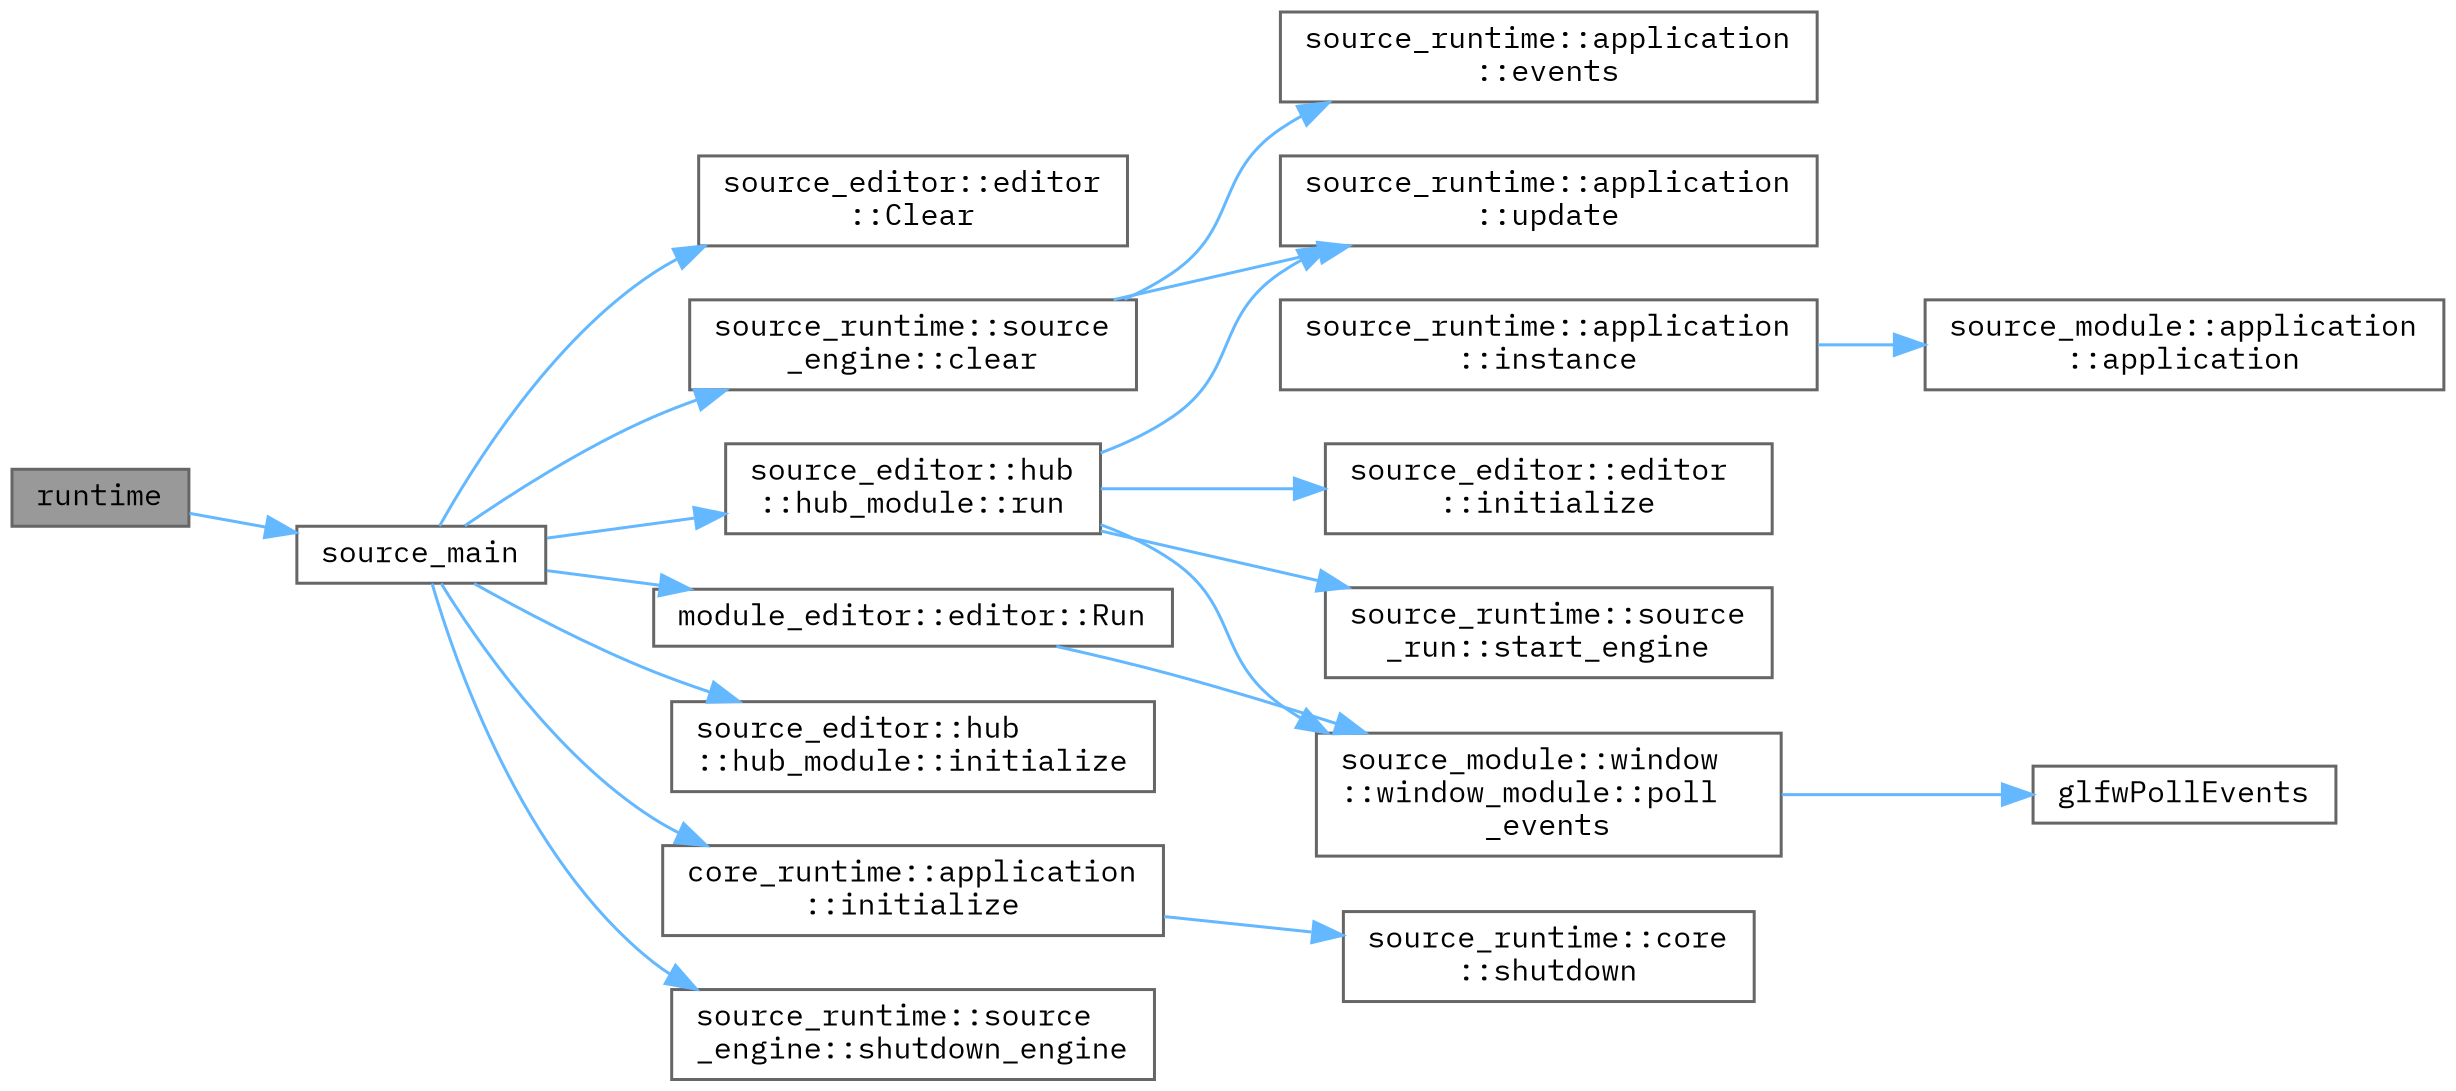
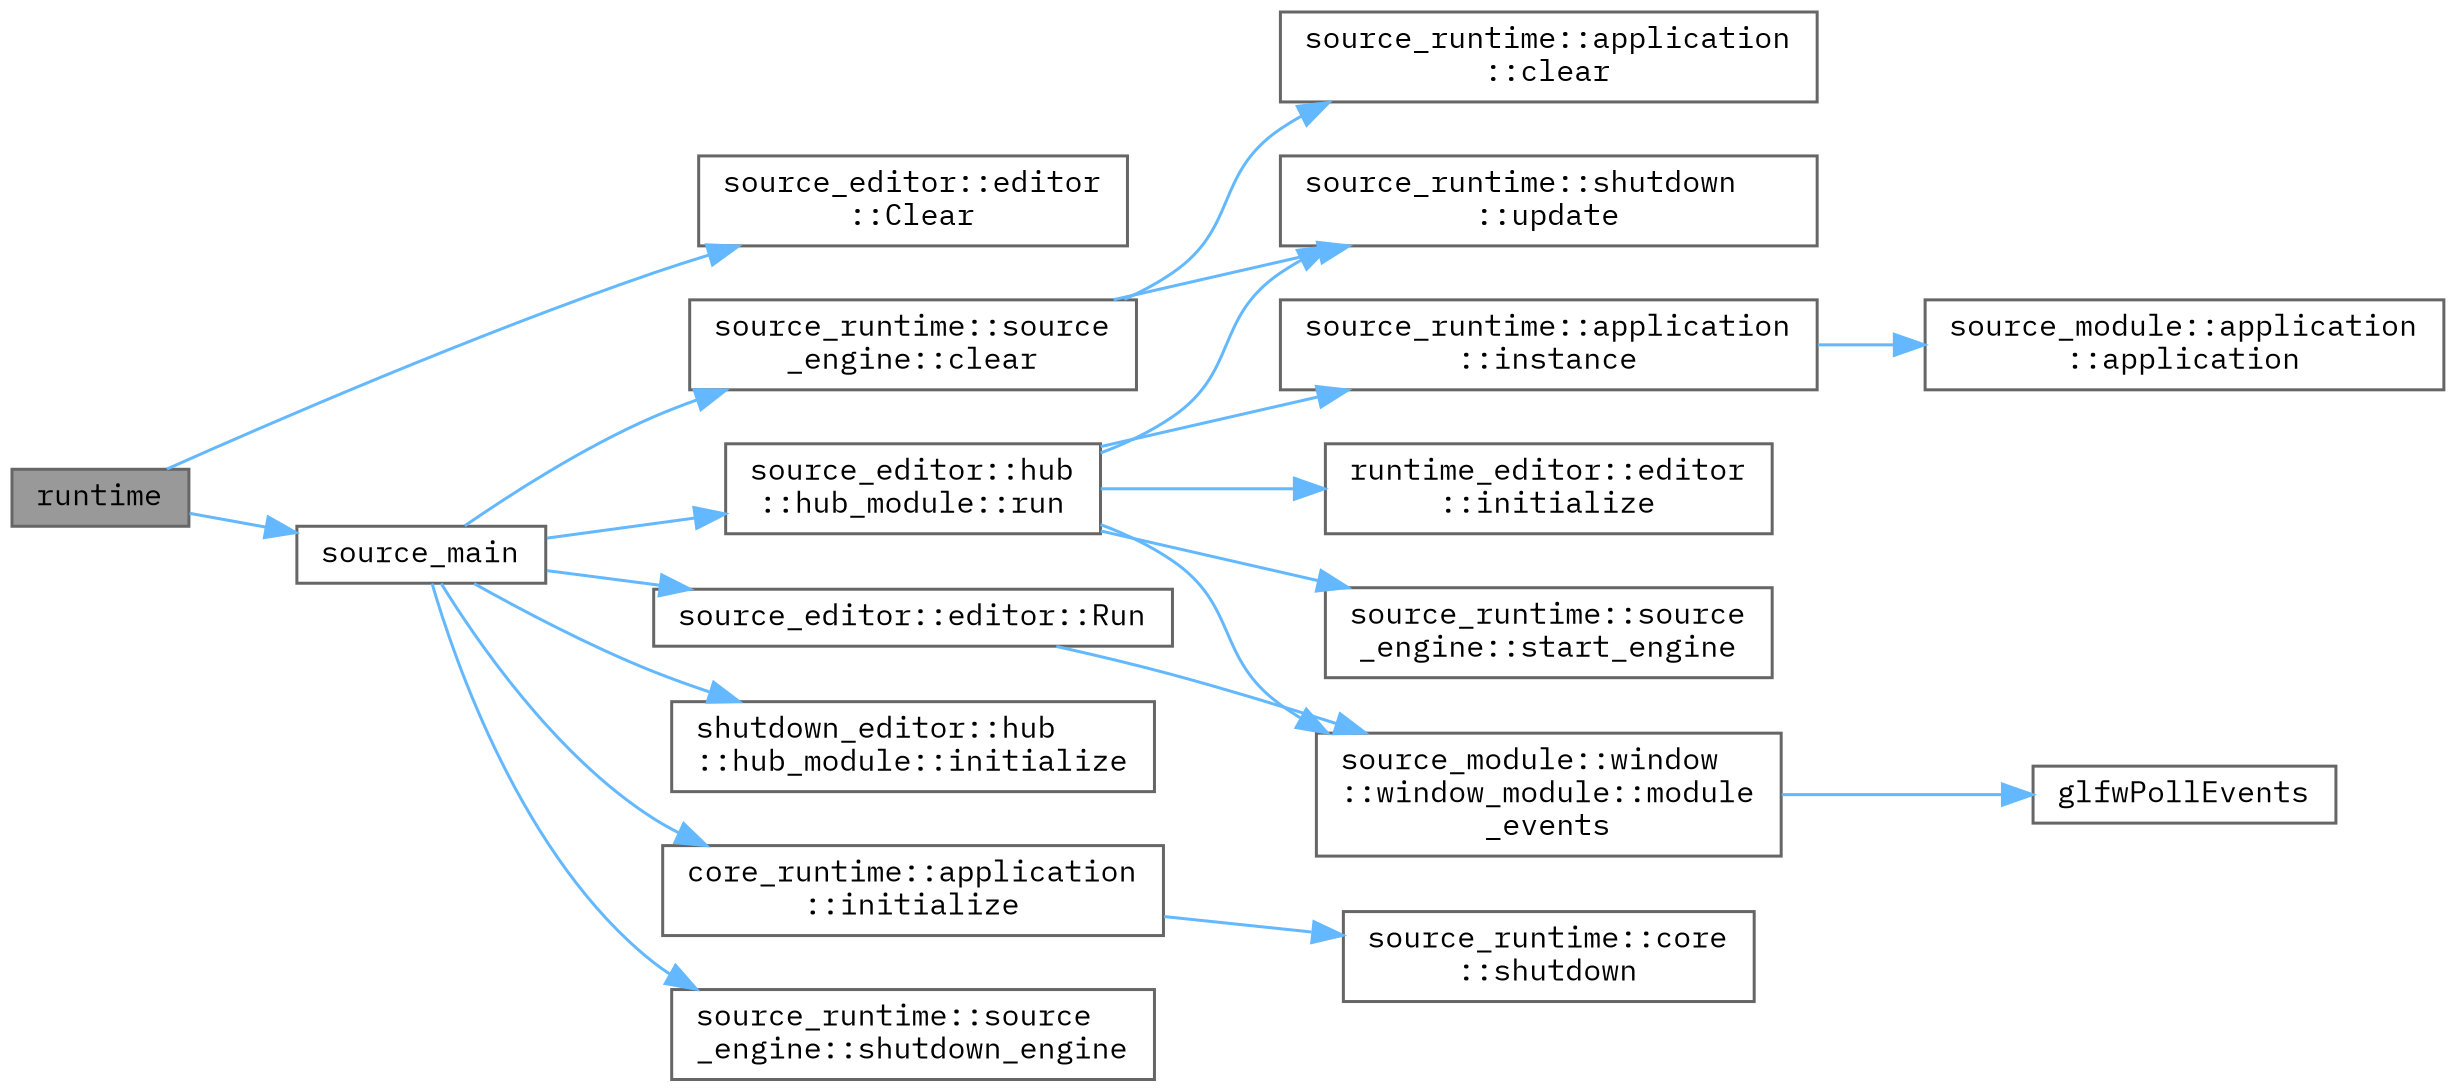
(1549, 57) -> (1549, 57)
(1549, 201) -> (1549, 201)
(542, 377) -> (435, 355)
none -> (1209, 422)
(1549, 489) -> (1549, 489)
(913, 618) -> (913, 618)
(1549, 633) -> (1549, 633)
(913, 747) -> (913, 747)
(1549, 795) -> (1549, 795)
